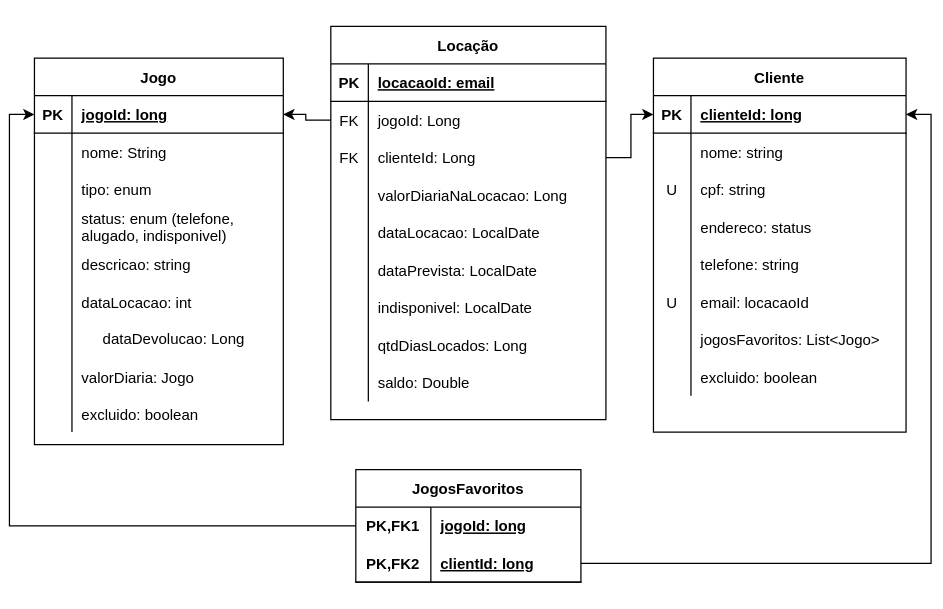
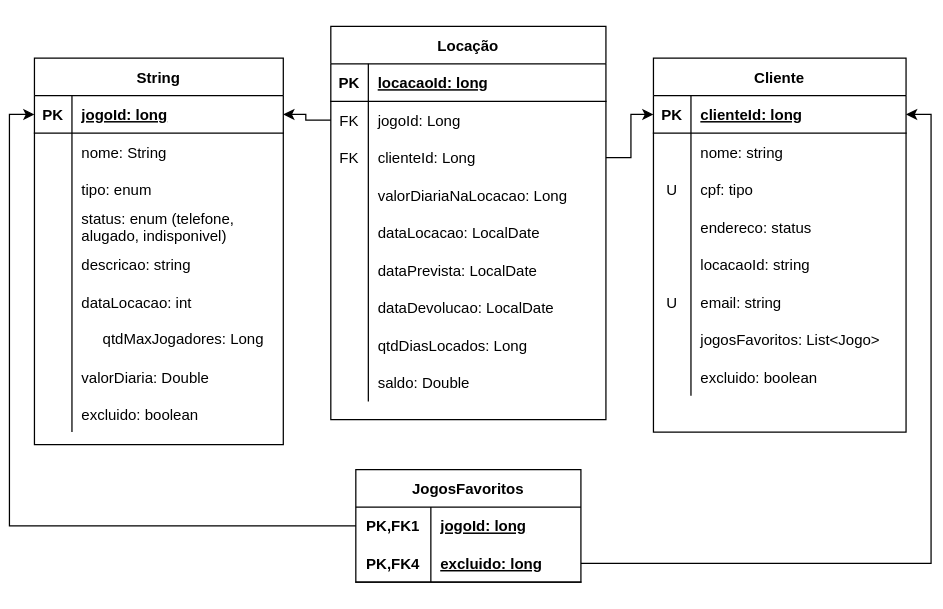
(158, 78) -> (158, 78)
(435, 83) -> (433, 83)
(740, 190) -> (732, 190)
(759, 265) -> (764, 265)
(757, 303) -> (745, 303)
(460, 308) -> (471, 308)
(176, 339) -> (187, 339)
(143, 378) -> (149, 378)
(393, 564) -> (393, 564)
(489, 564) -> (489, 564)
